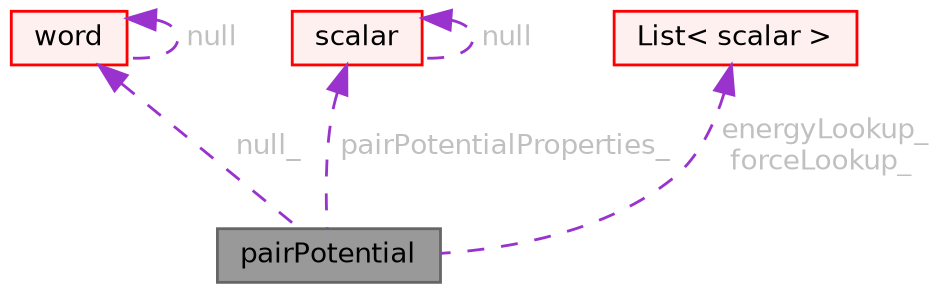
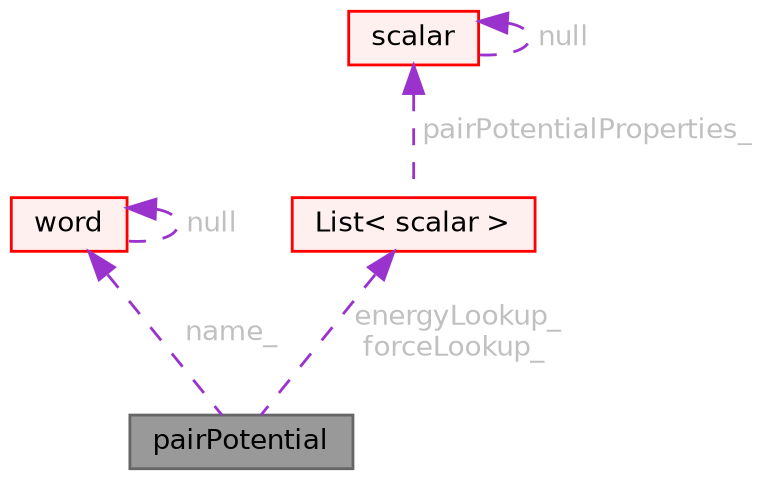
(265, 147) -> (229, 333)
(327, 160) -> (414, 145)
